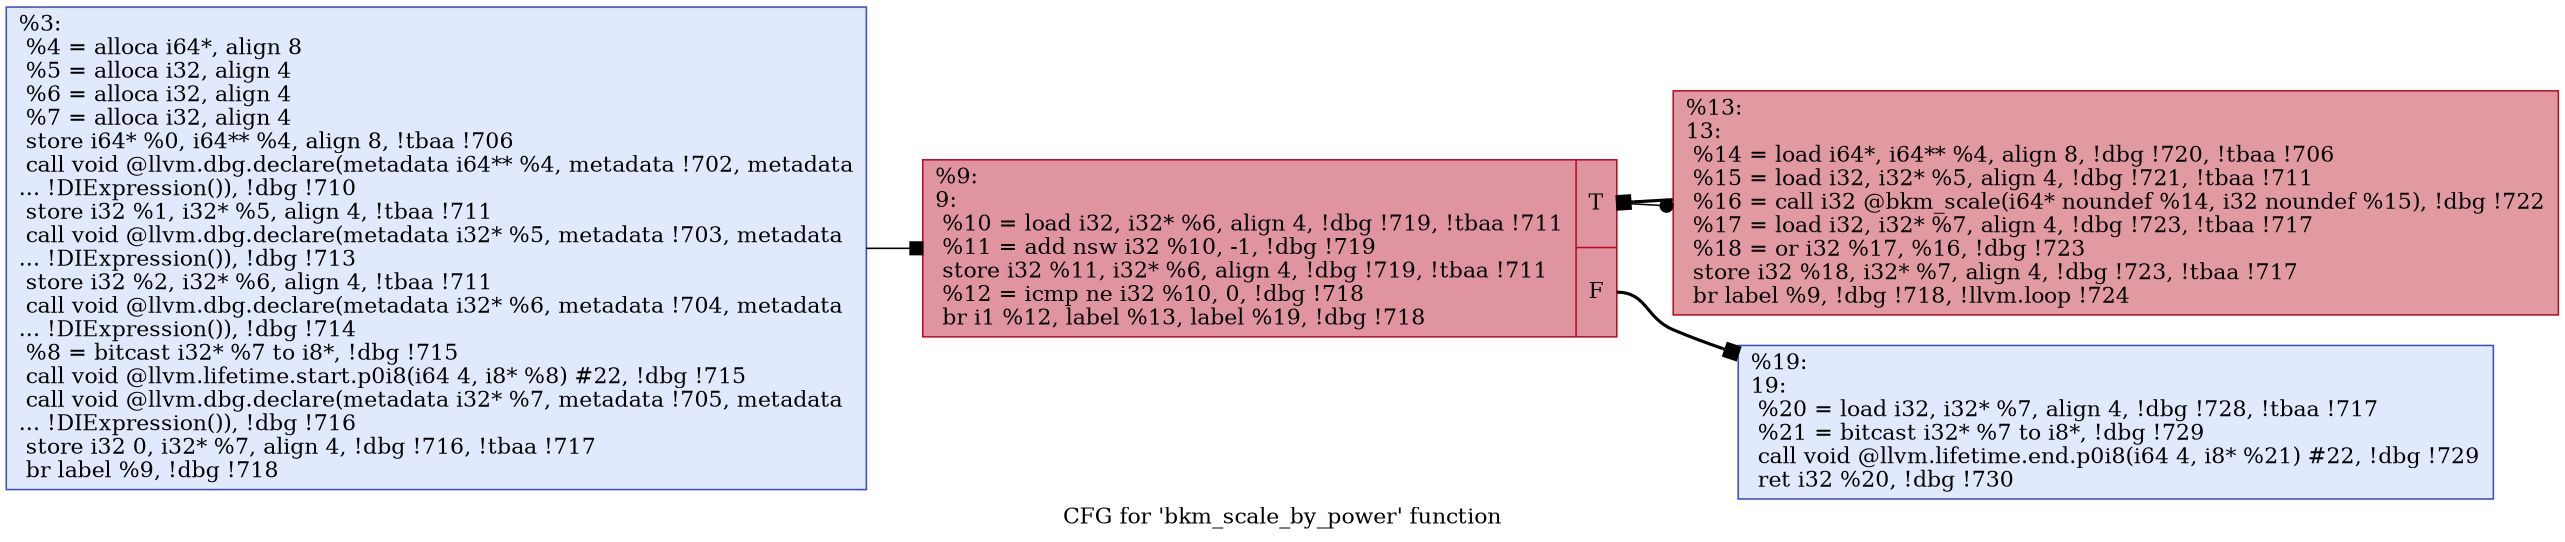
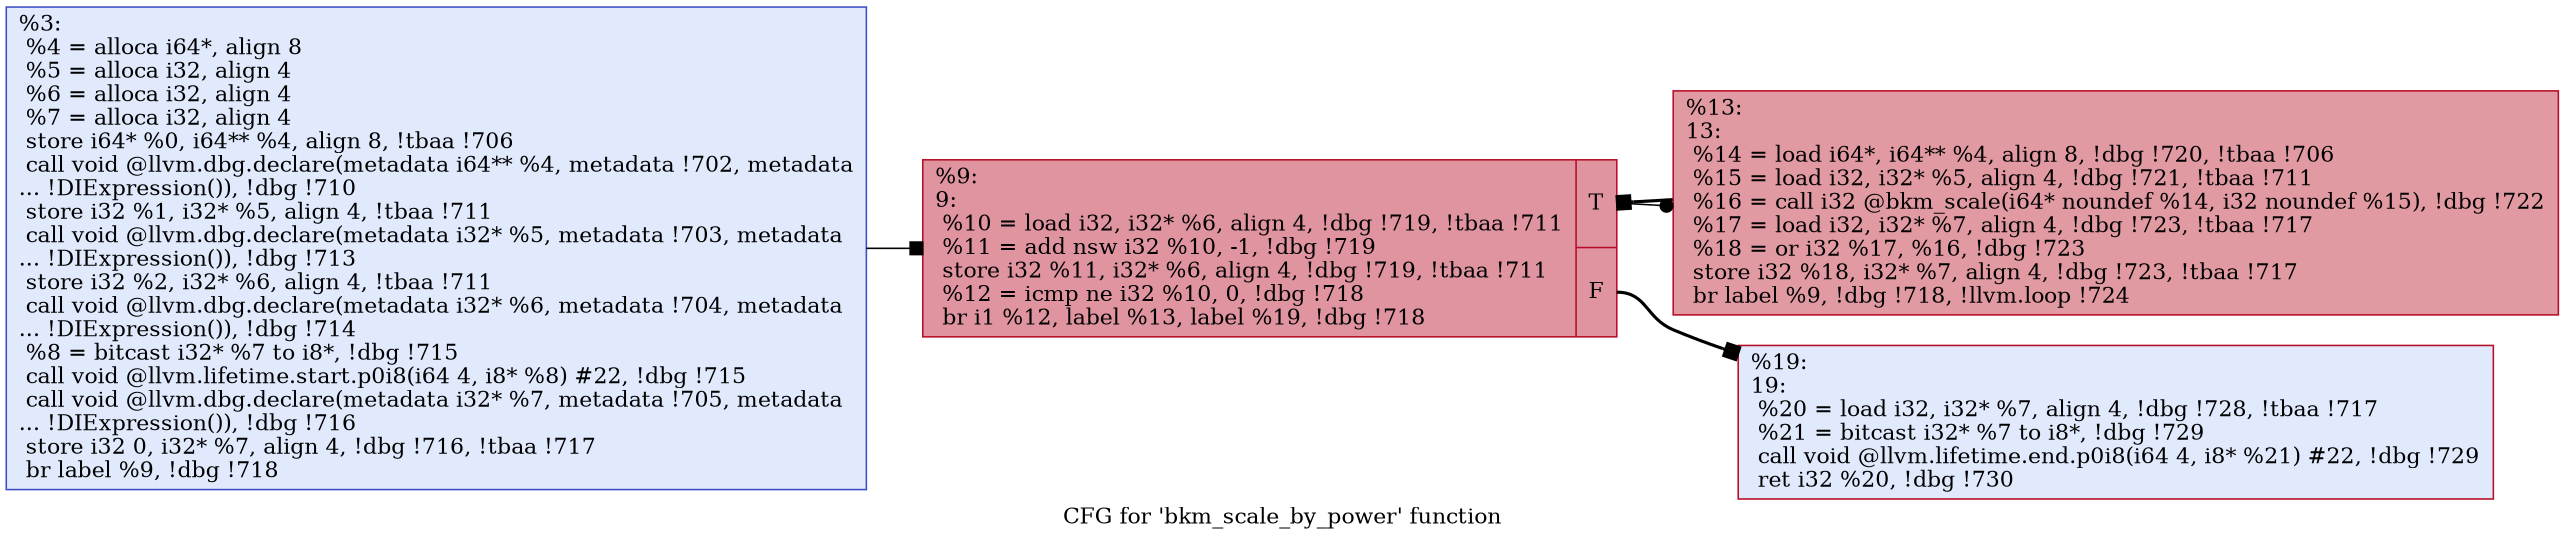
(2116, 422) -> (2116, 422)
